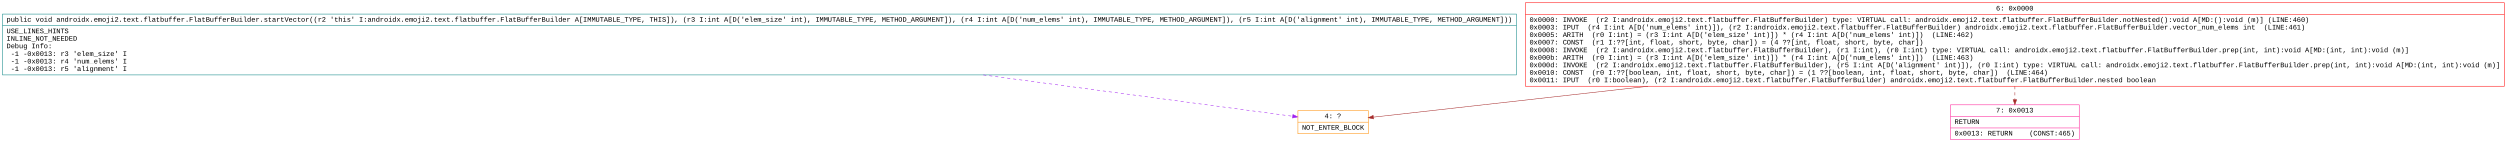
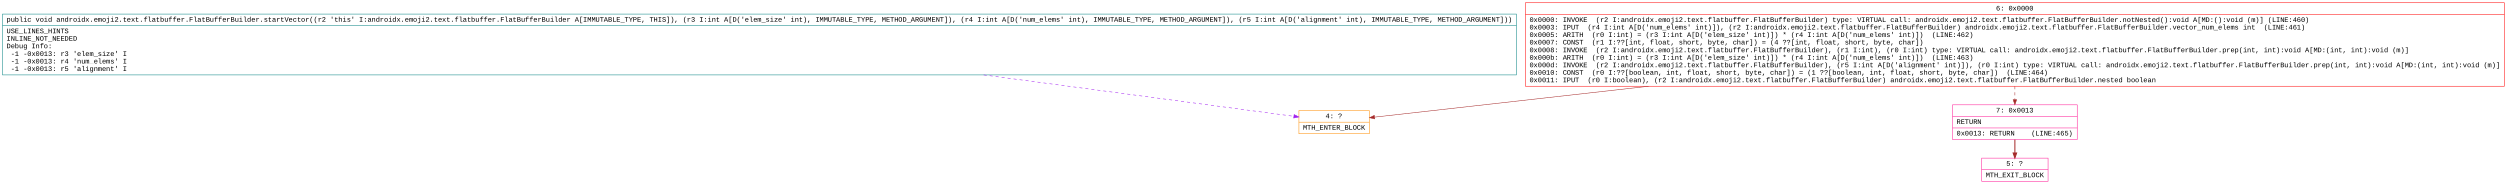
(1333, 128) -> (1334, 128)
(2015, 133) -> (2015, 133)
none -> (2015, 170)
